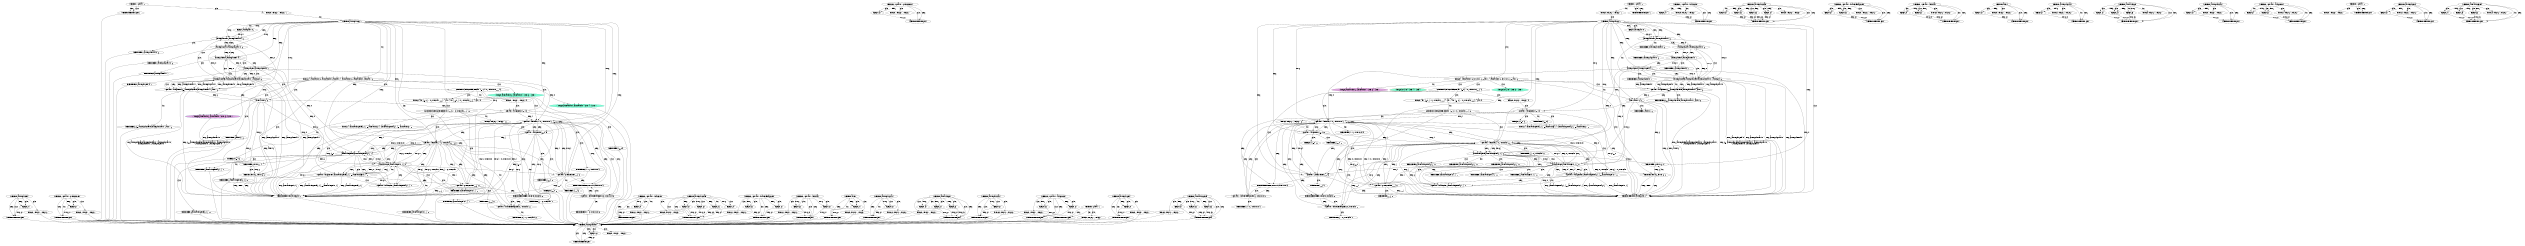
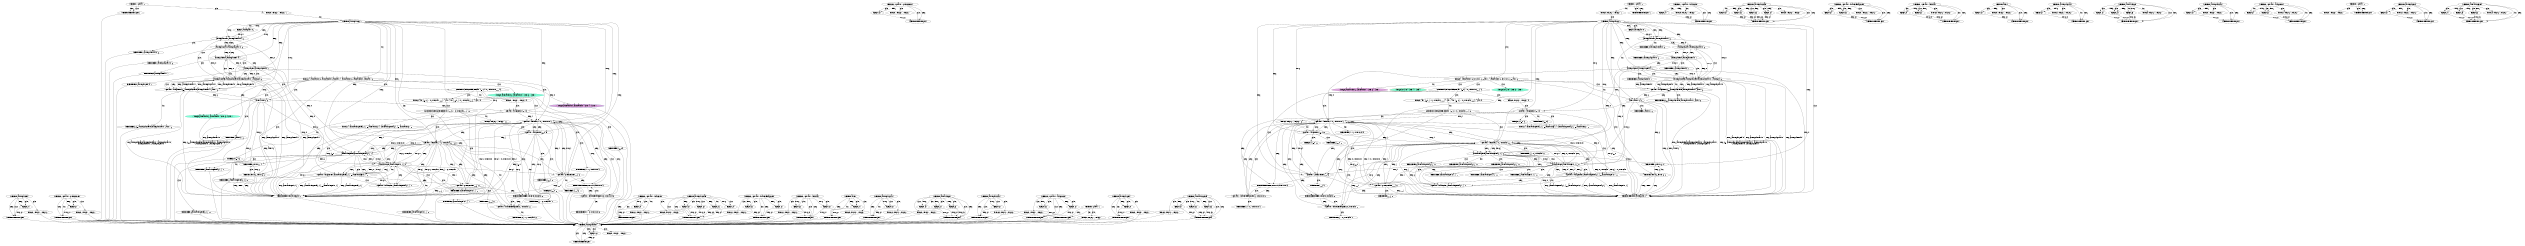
(577, 106) -> (577, 106)
(213, 116) -> (213, 116)
